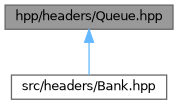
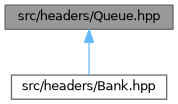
(89, 17) -> (89, 17)
